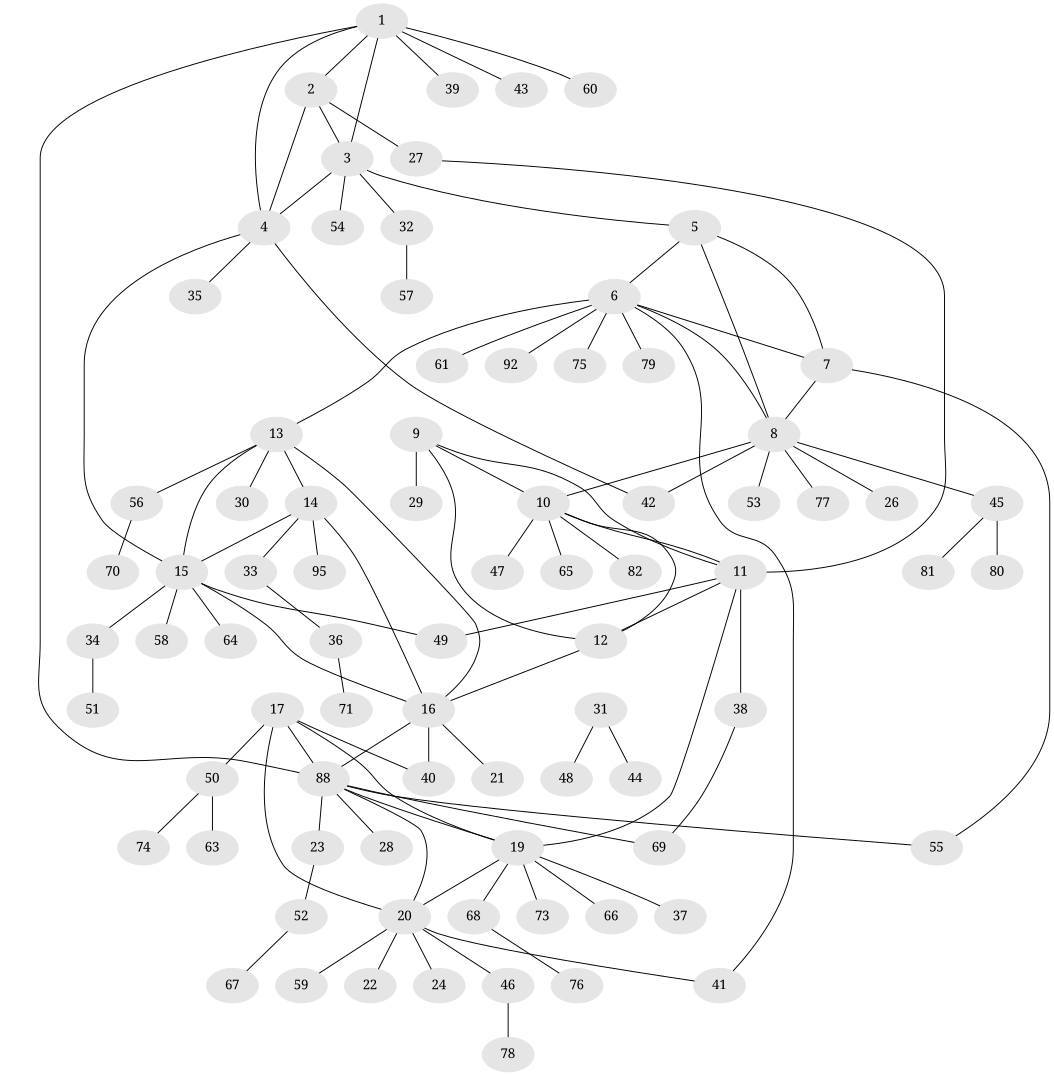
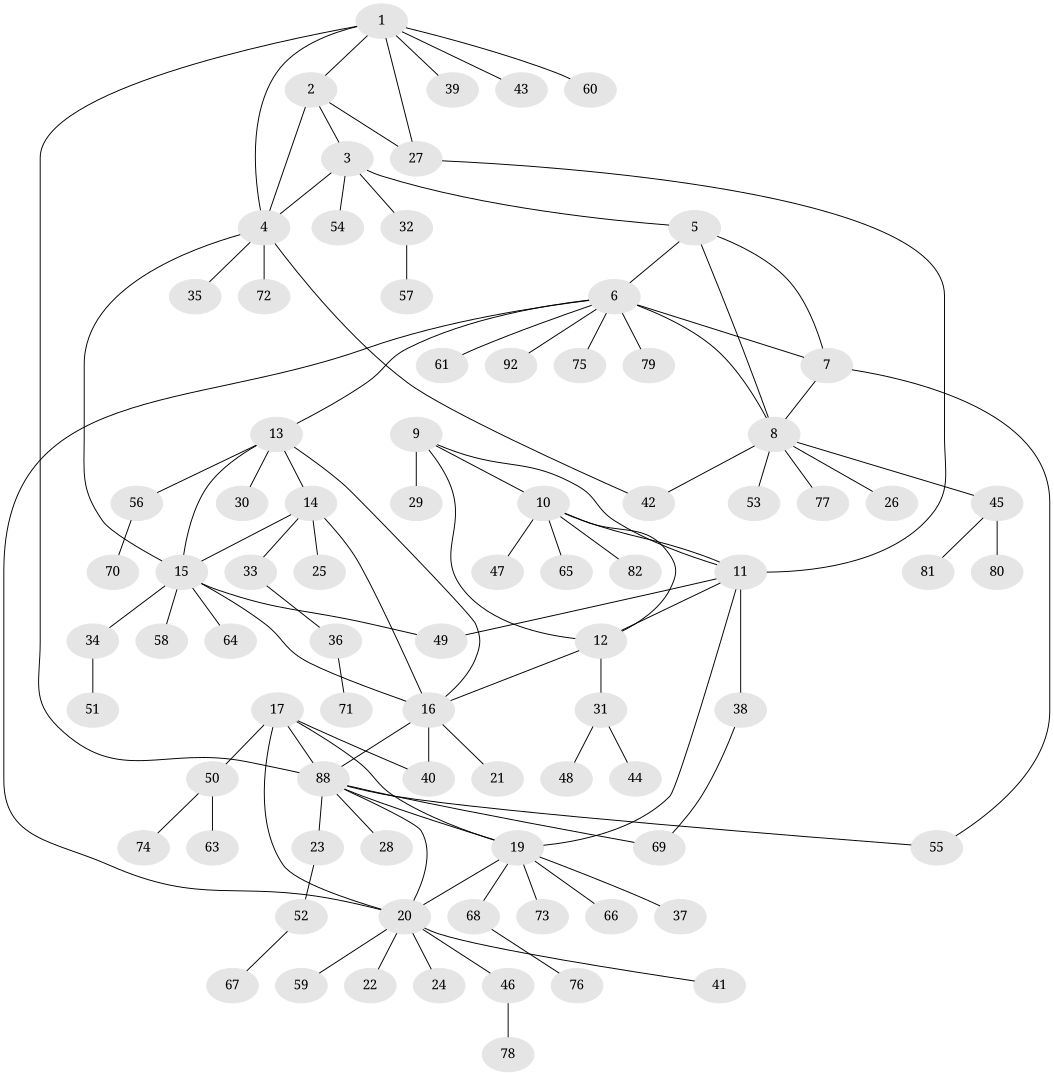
(365, 90) -> (399, 90)
none -> (264, 297)
(659, 469) -> none
(320, 572) -> (320, 572)
(794, 614) -> (8, 540)
none -> (601, 676)
